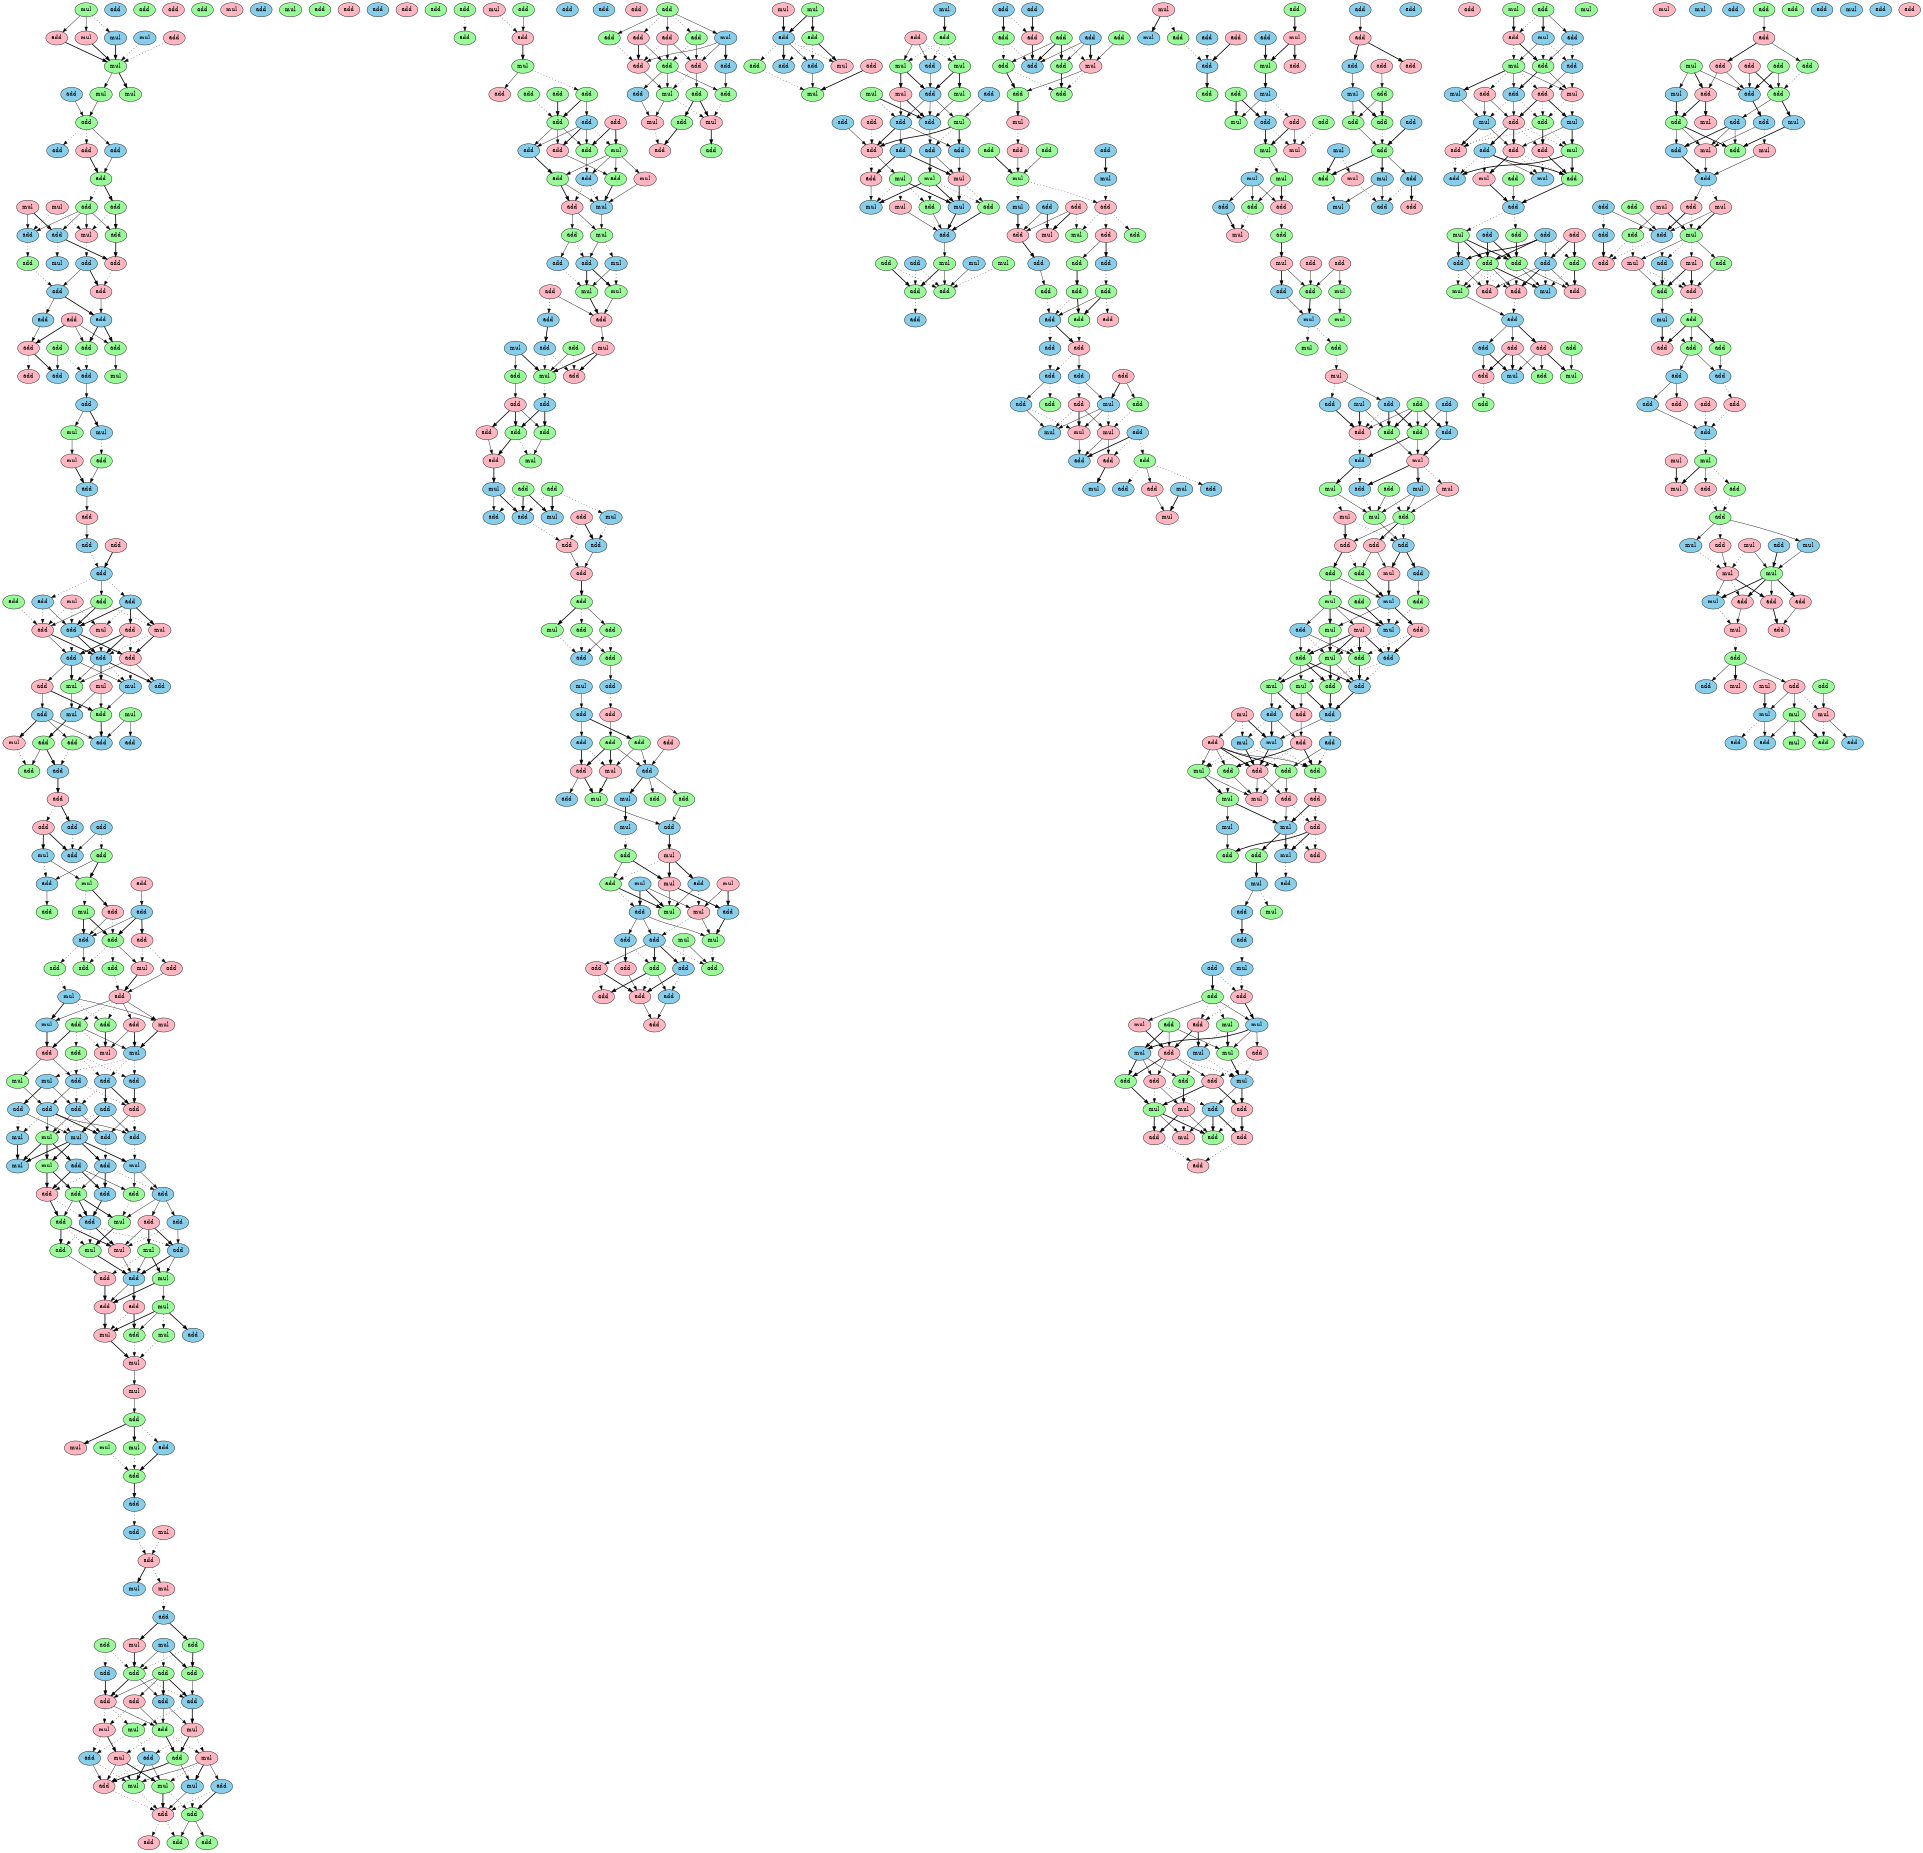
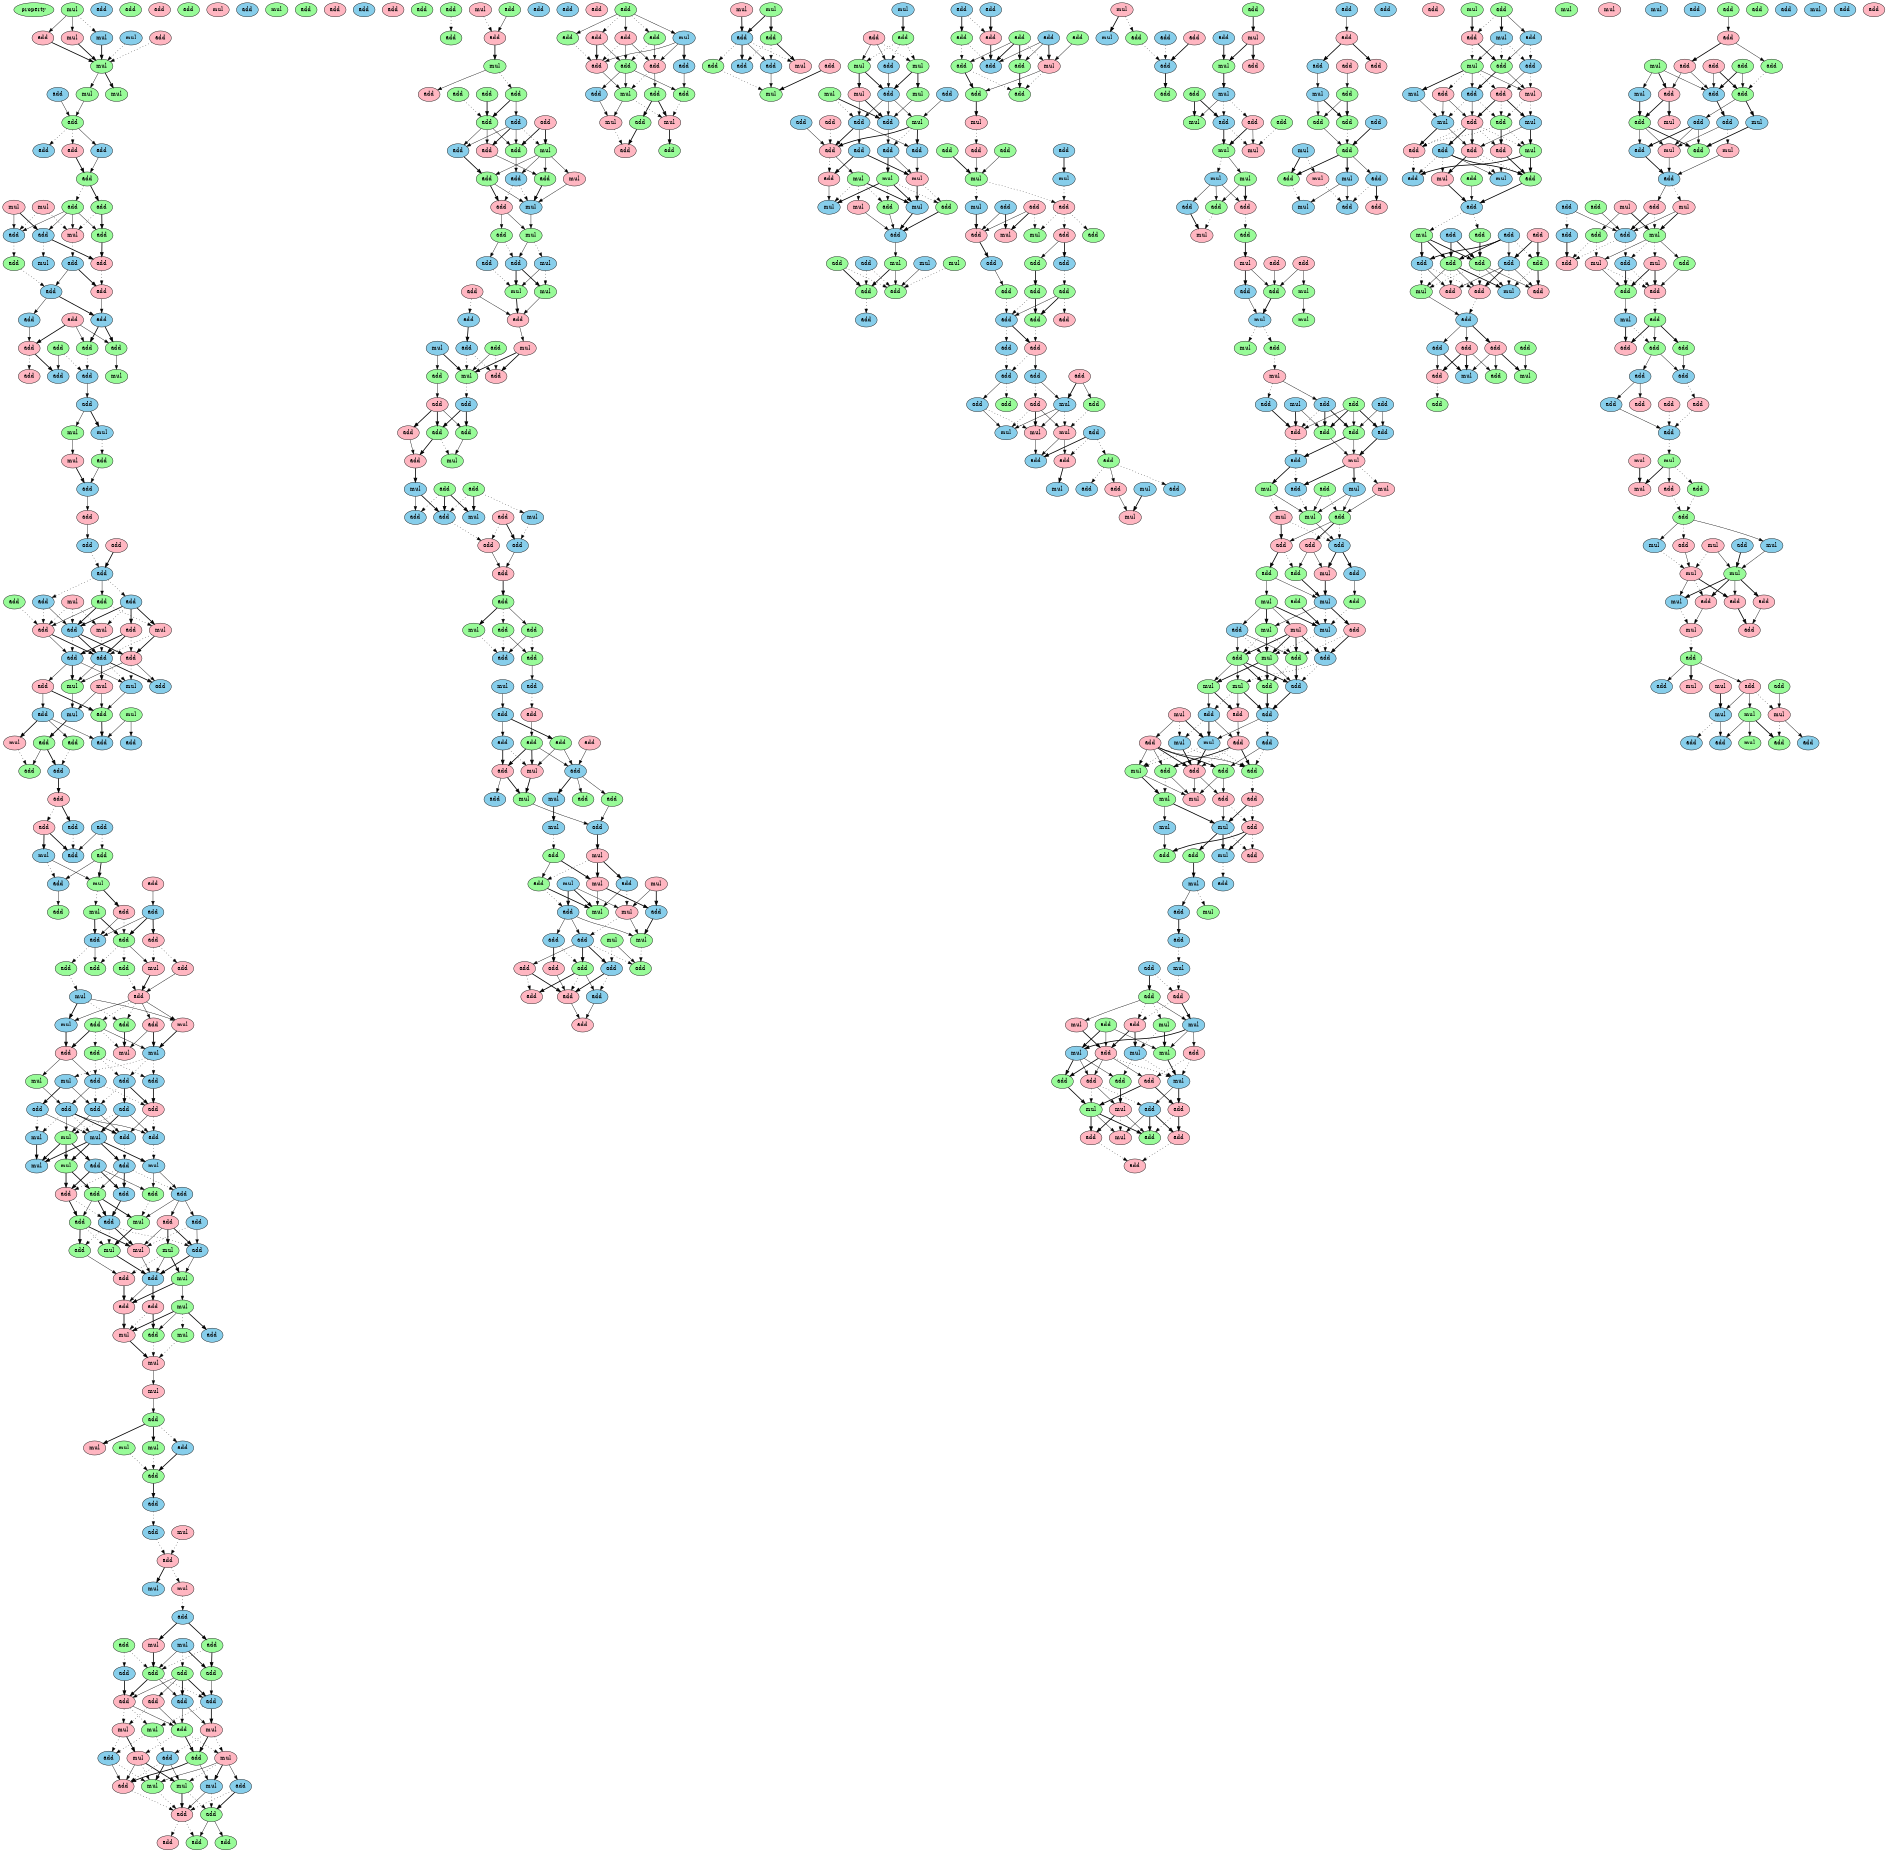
none -> (34, 10)
